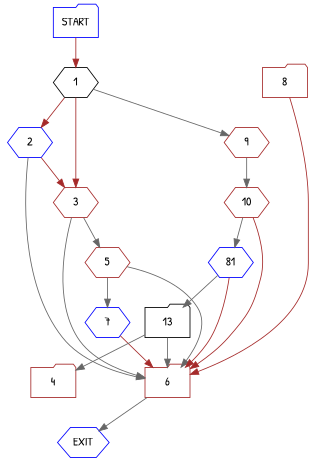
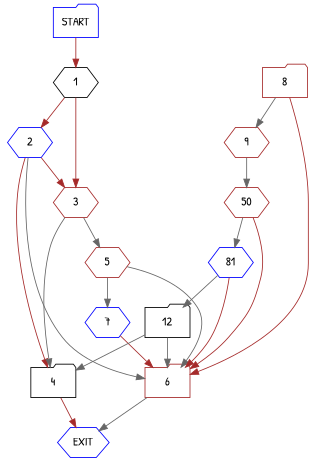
(157, 111) -> (268, 109)
(247, 202) -> (247, 202)
none -> (20, 260)
(68, 314) -> (44, 286)
(168, 322) -> (168, 322)
(53, 382) -> (53, 382)
none -> (66, 409)
